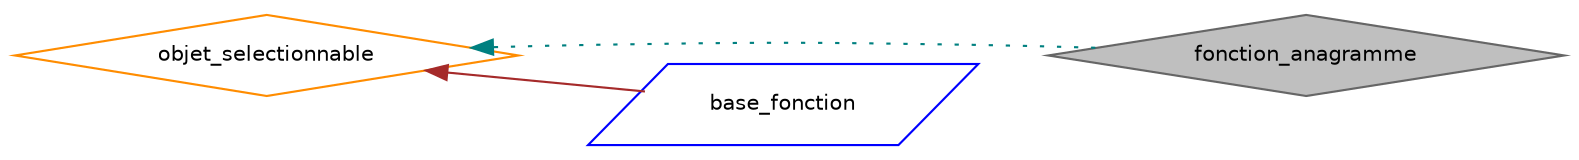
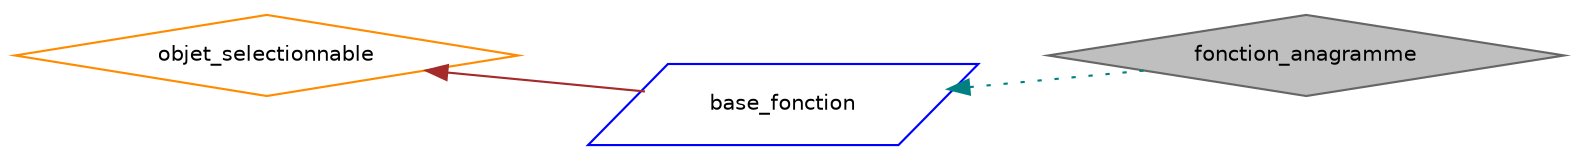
(795, 43) -> (1057, 79)
